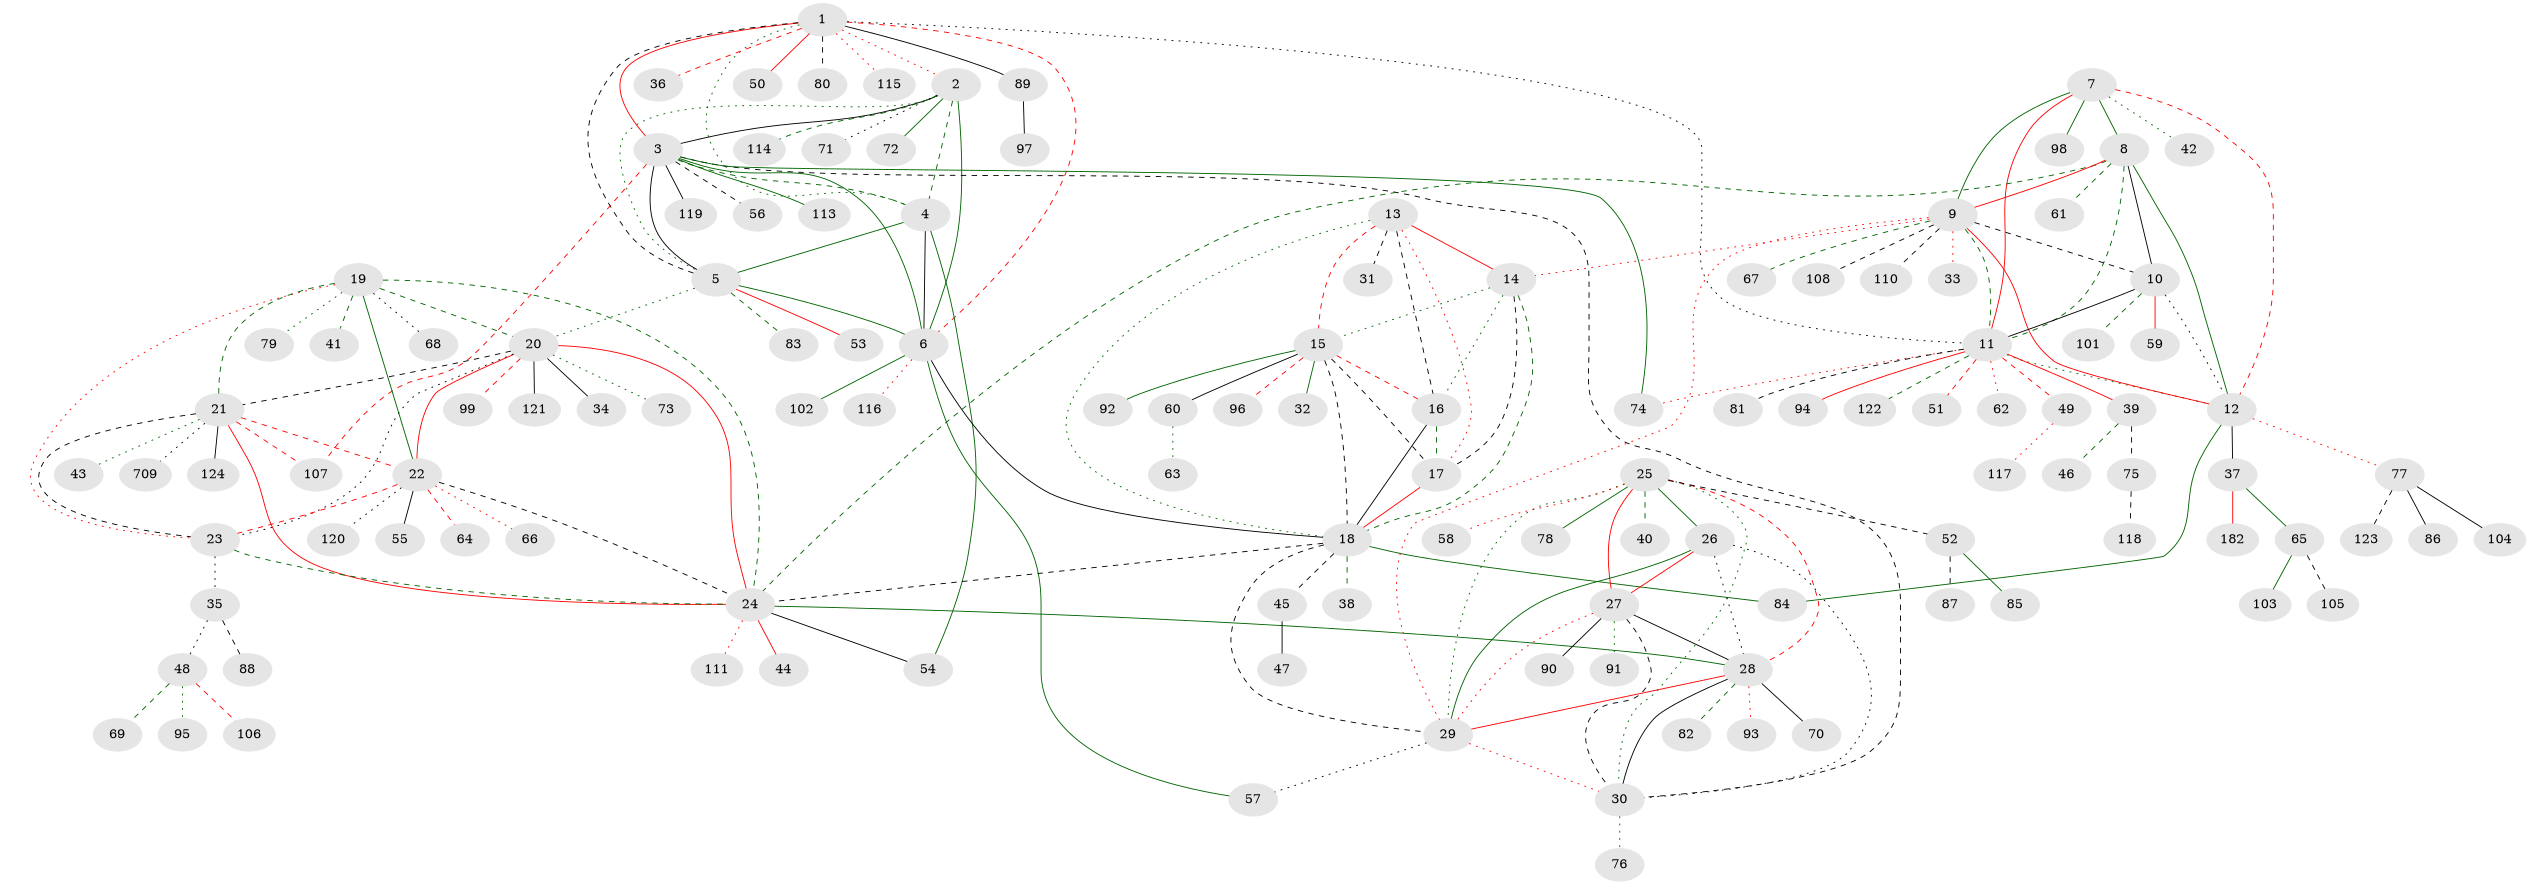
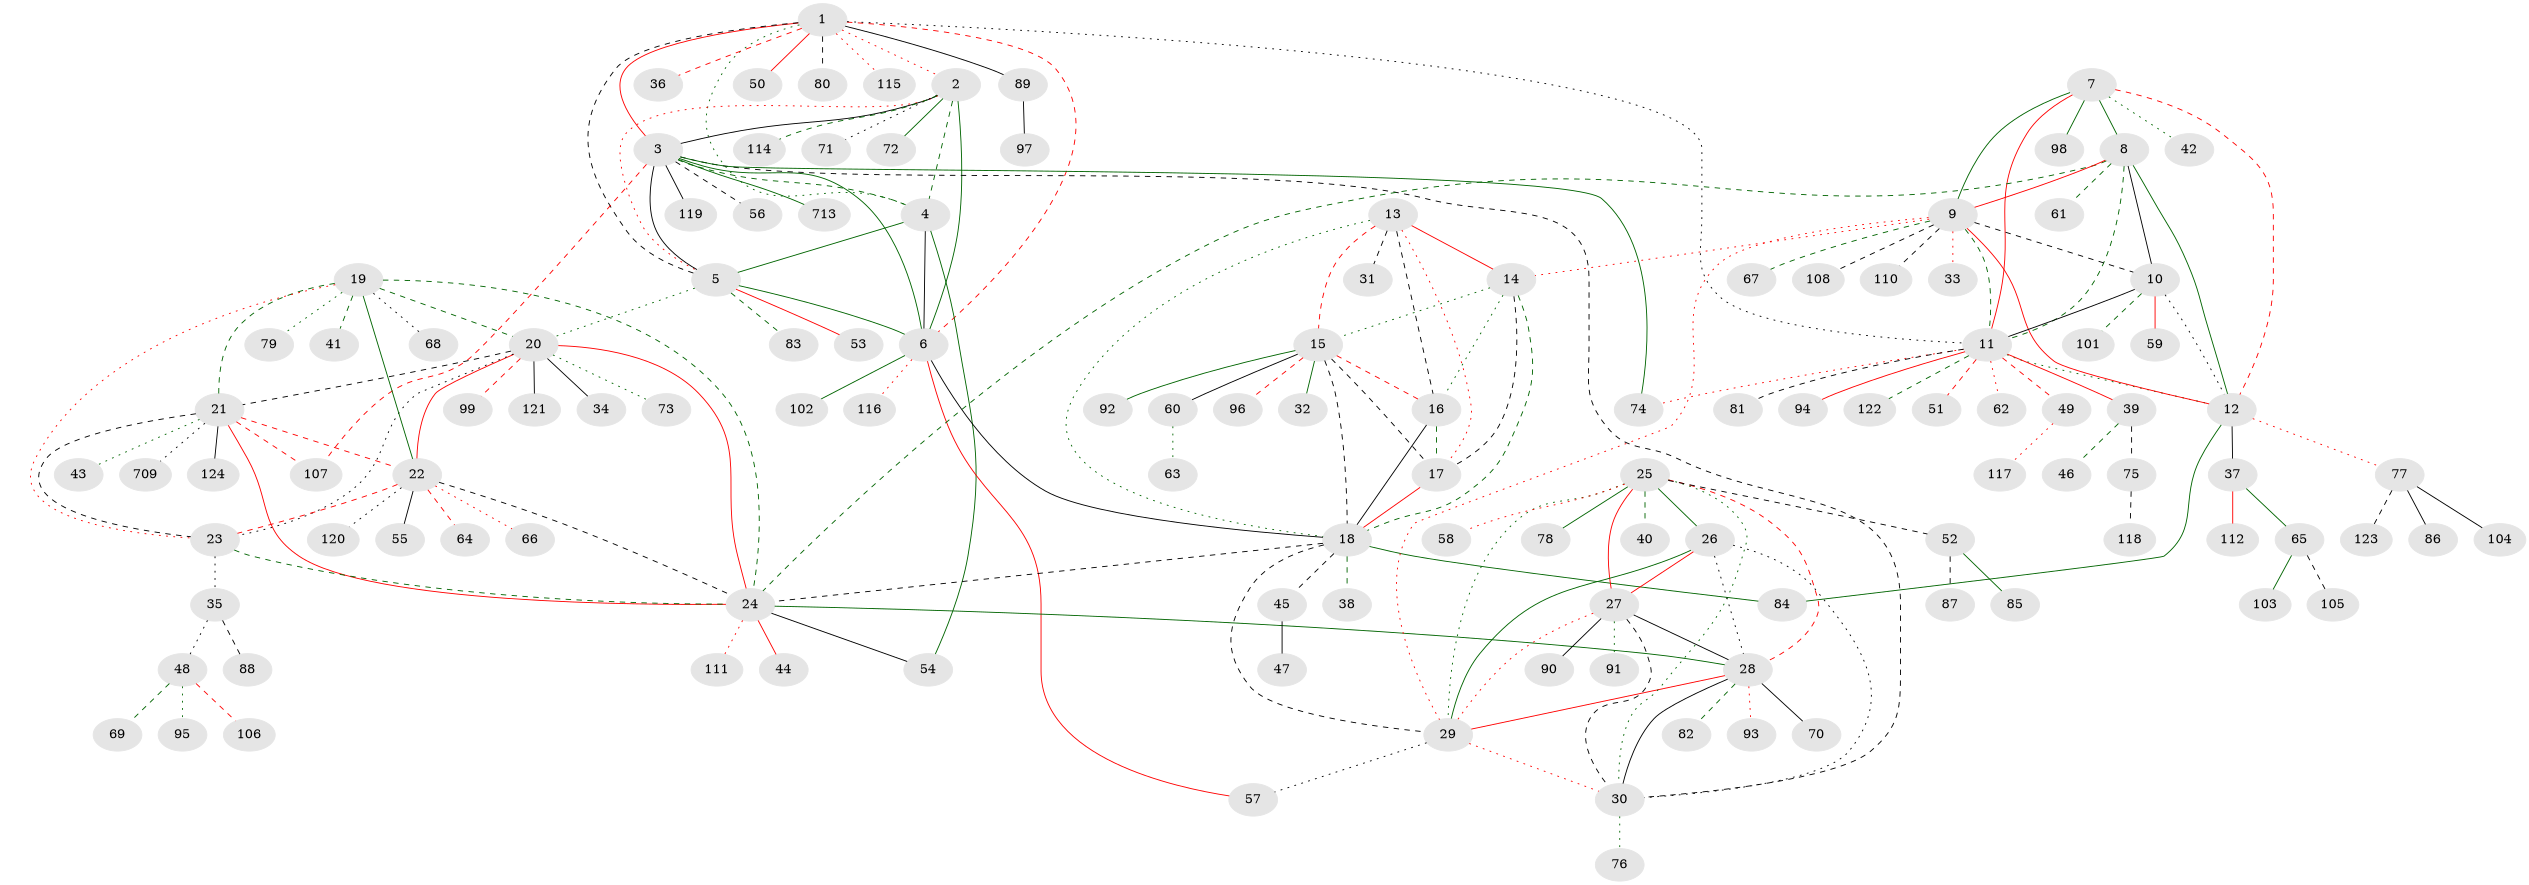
(696, 109) -> (696, 109)
(824, 215) -> (824, 215)
(2233, 540) -> (2233, 540)
(1041, 623) -> (1041, 623)
